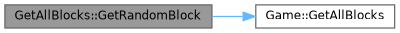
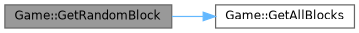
(108, 16) -> (88, 16)
